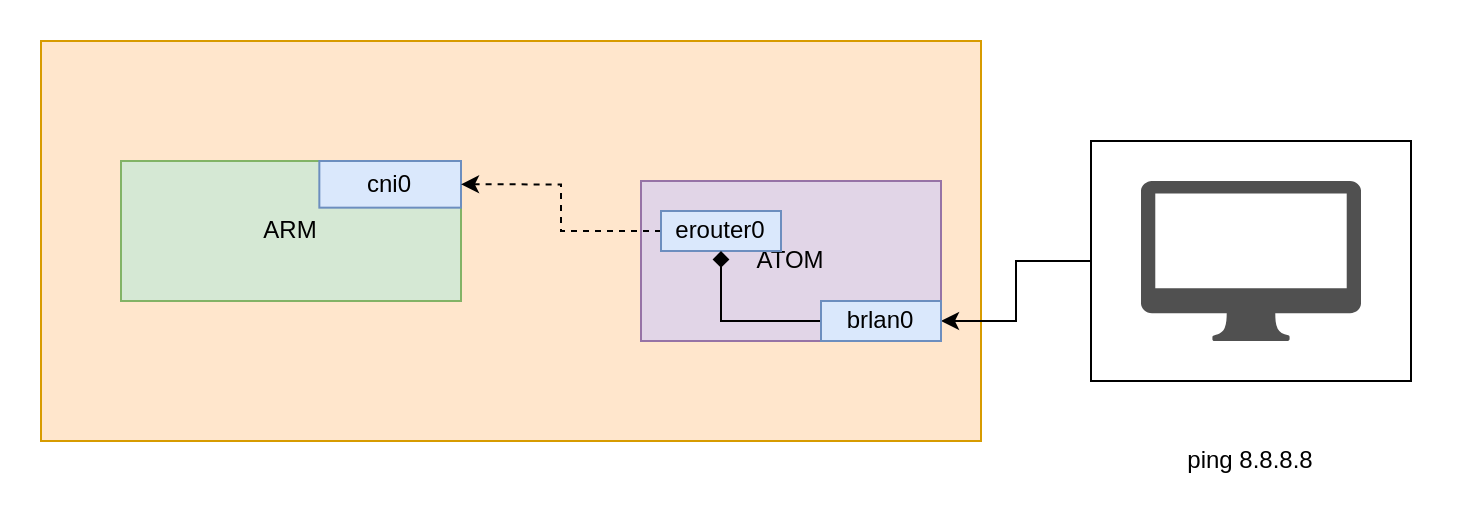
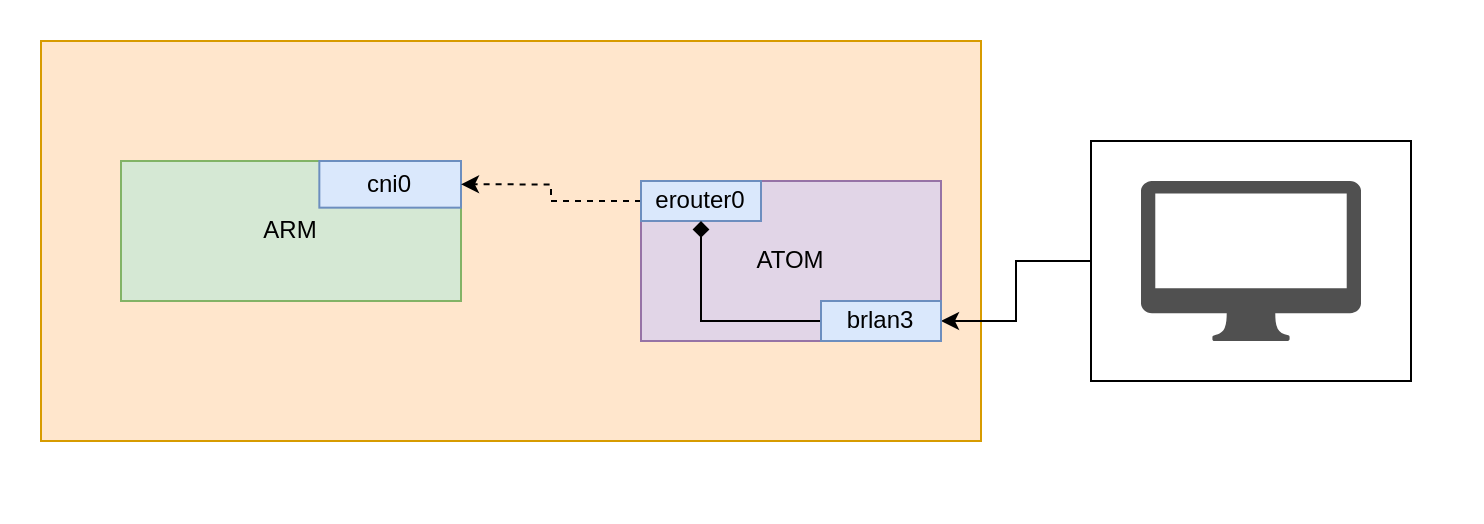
(721, 231) -> (701, 201)
(881, 321) -> (881, 321)
(1251, 461) -> none
